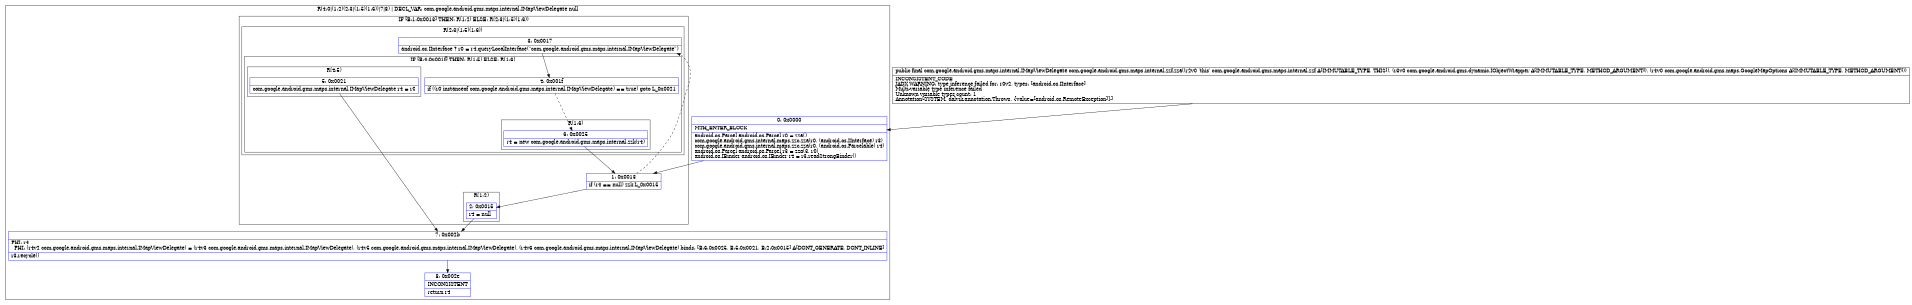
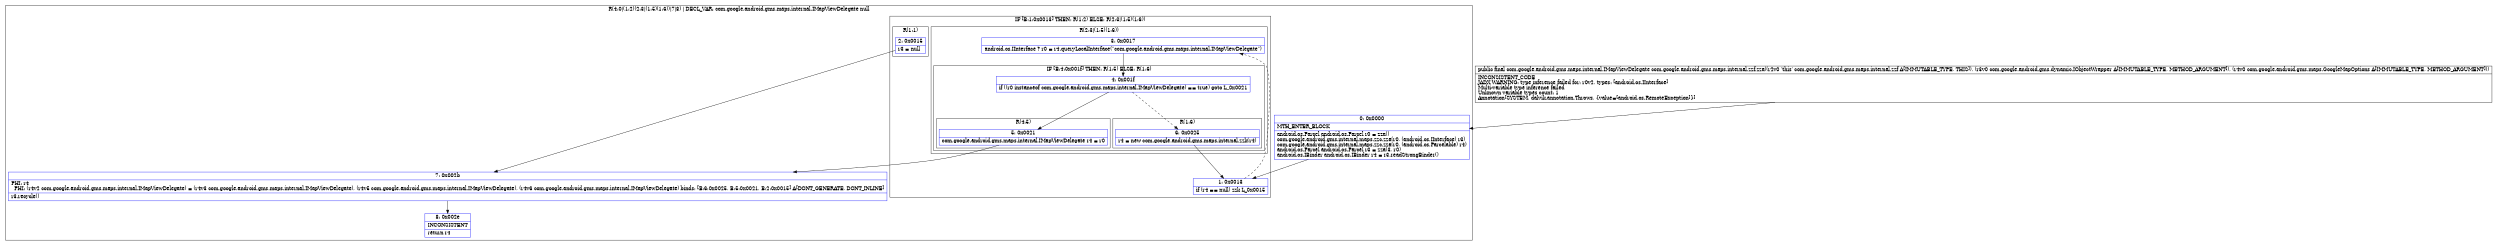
none -> (1075, 110)
(481, 196) -> (910, 31)
(543, 198) -> none
(480, 215) -> (909, 49)
